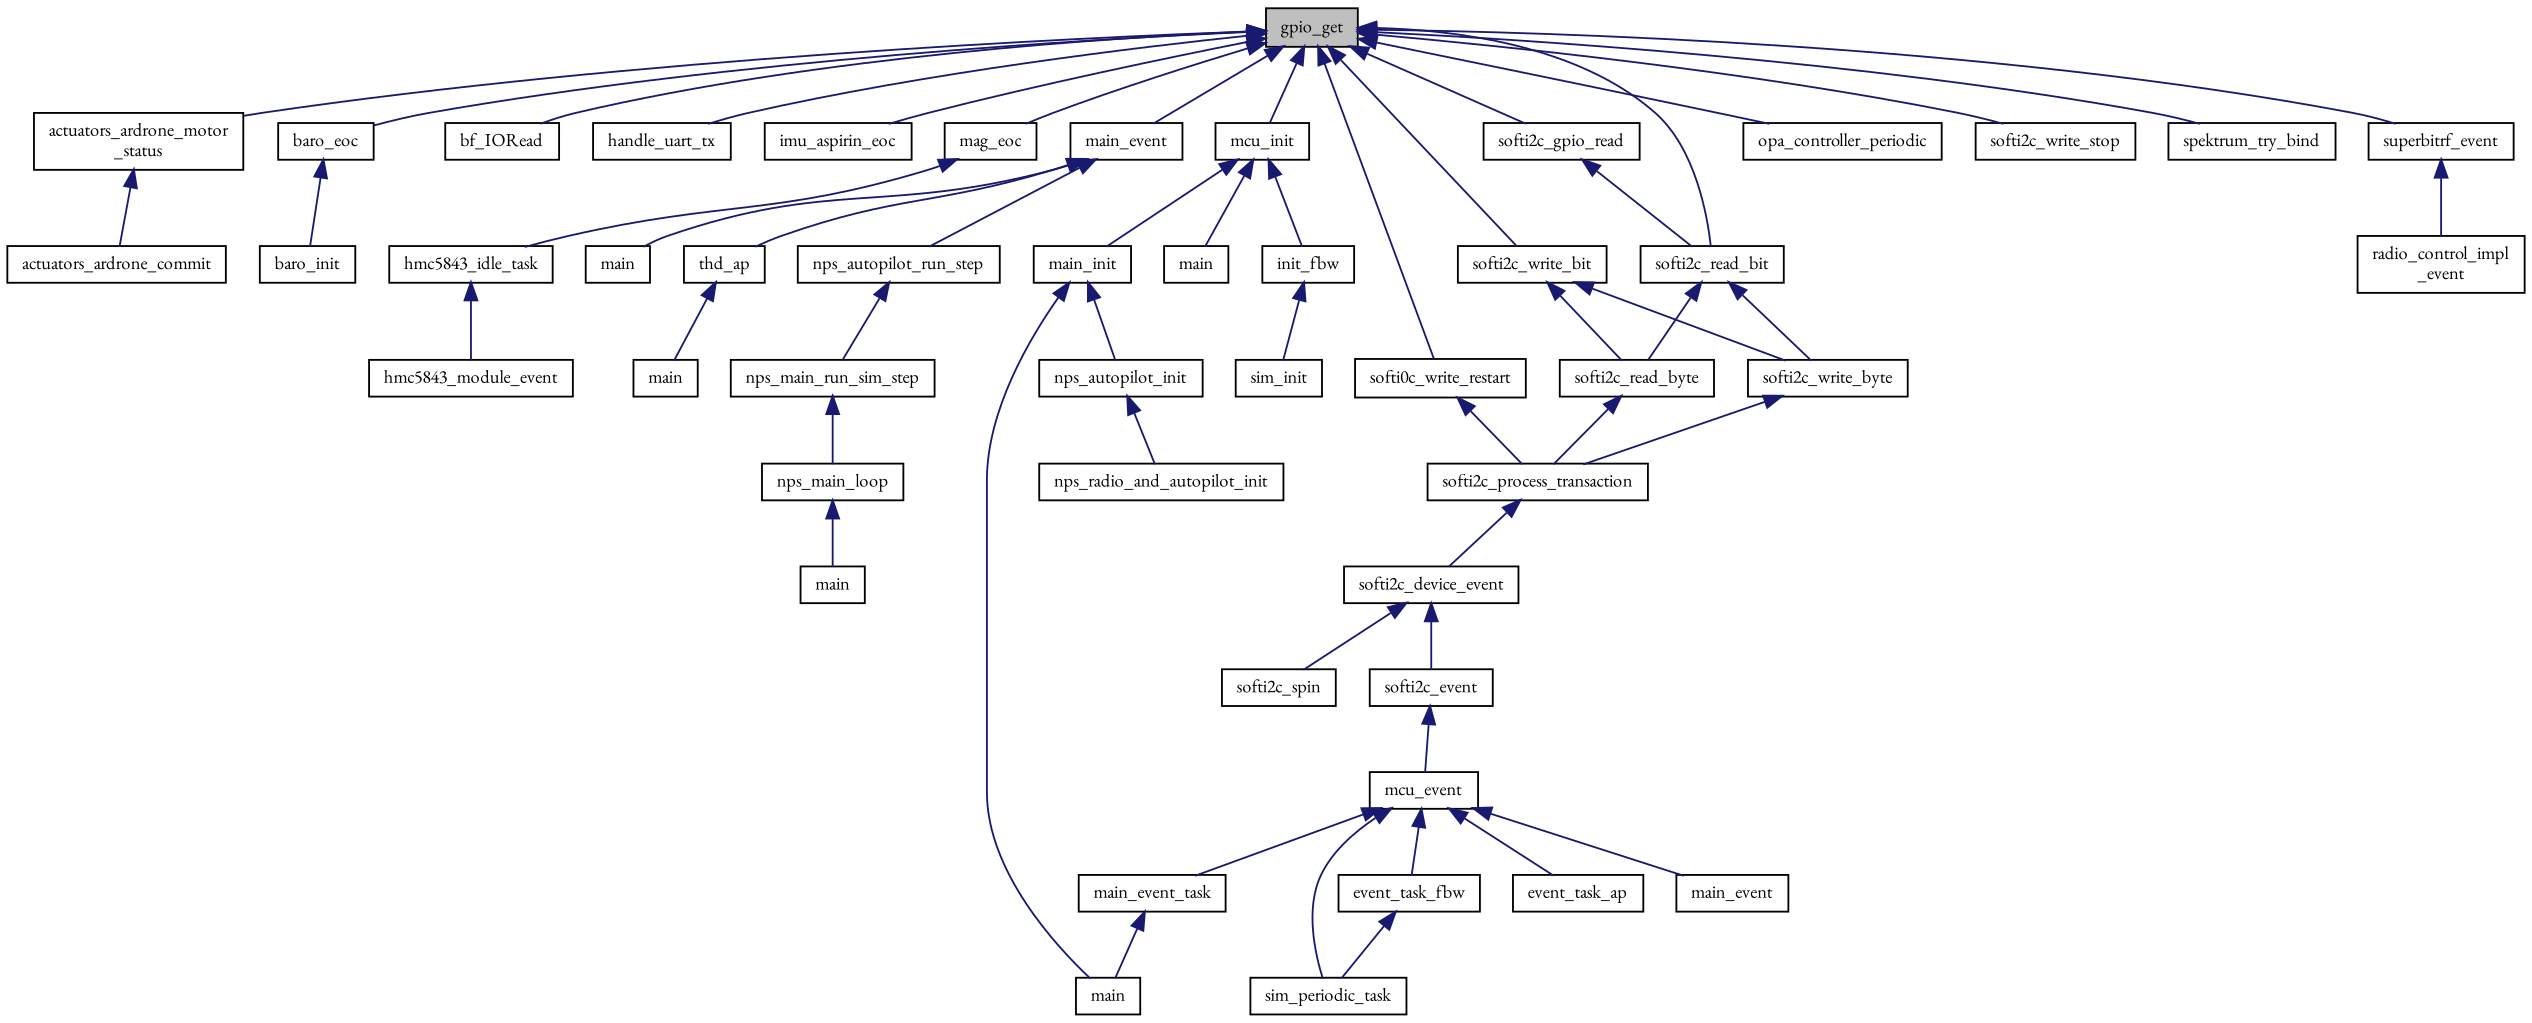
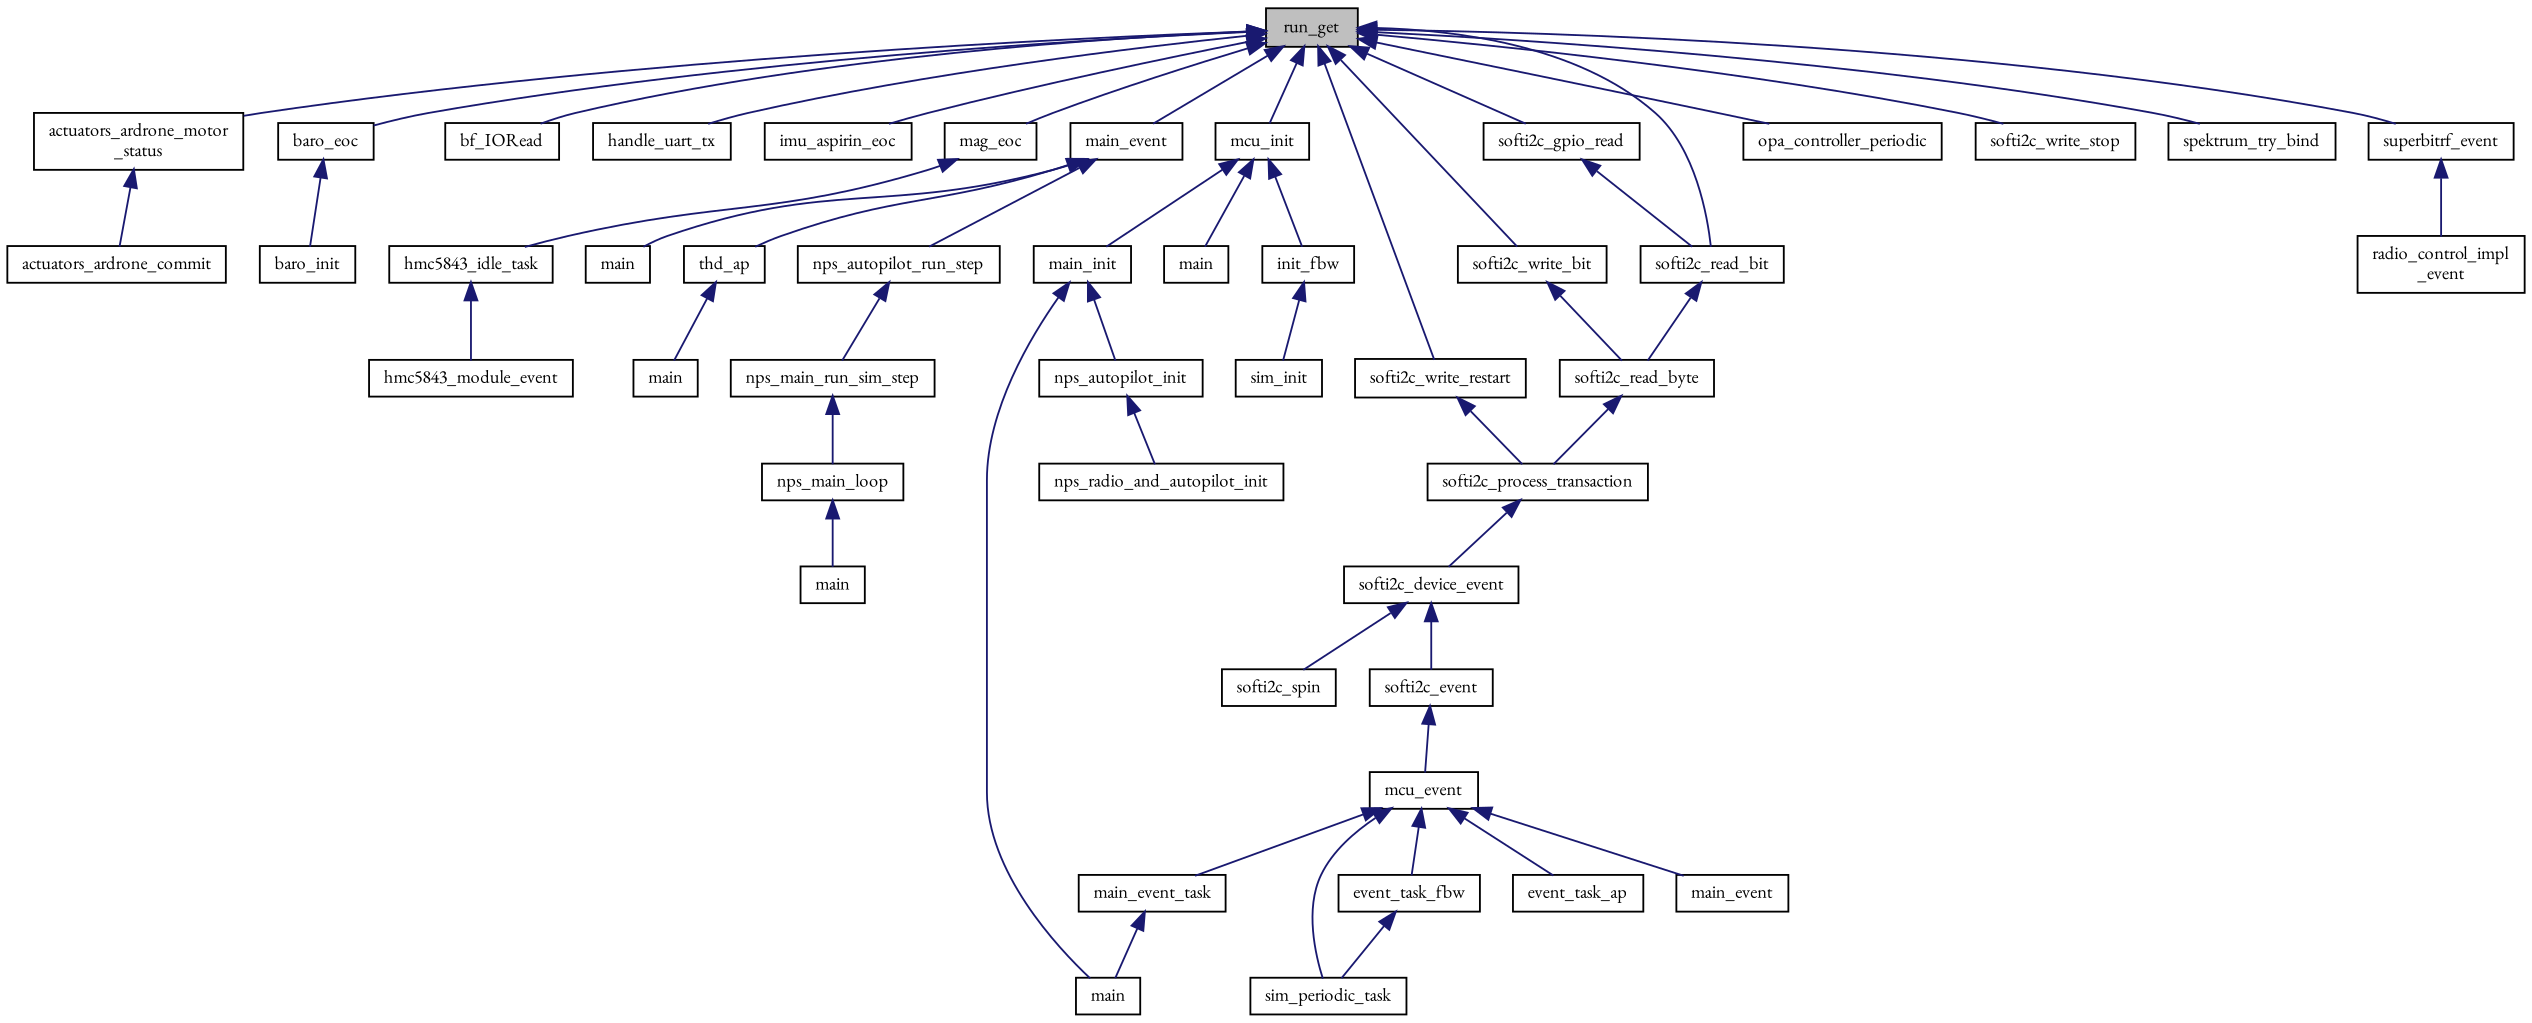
(1312, 28) -> (1312, 28)
(1440, 378) -> (1440, 378)
(1828, 378) -> none
